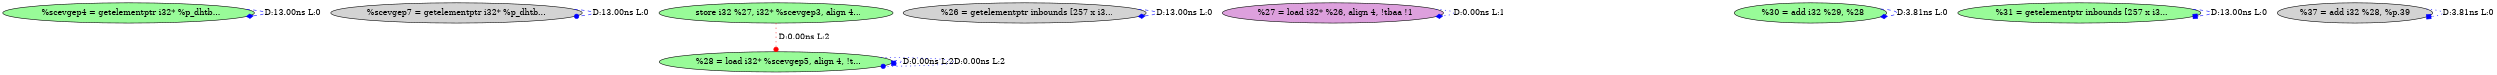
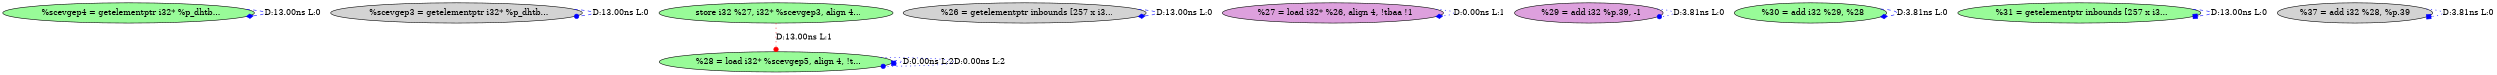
(457, 13) -> (457, 13)
none -> (1589, 13)
(804, 37) -> (804, 37)
